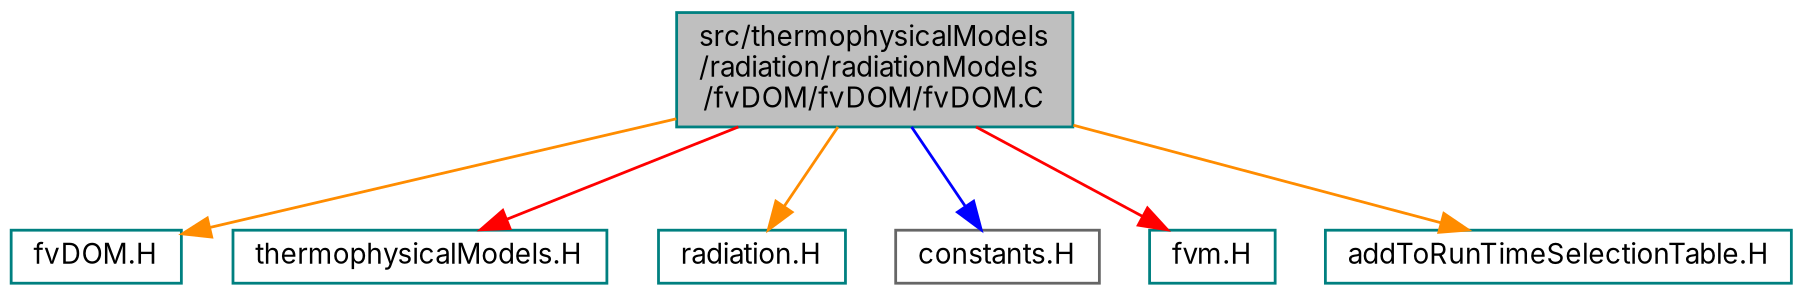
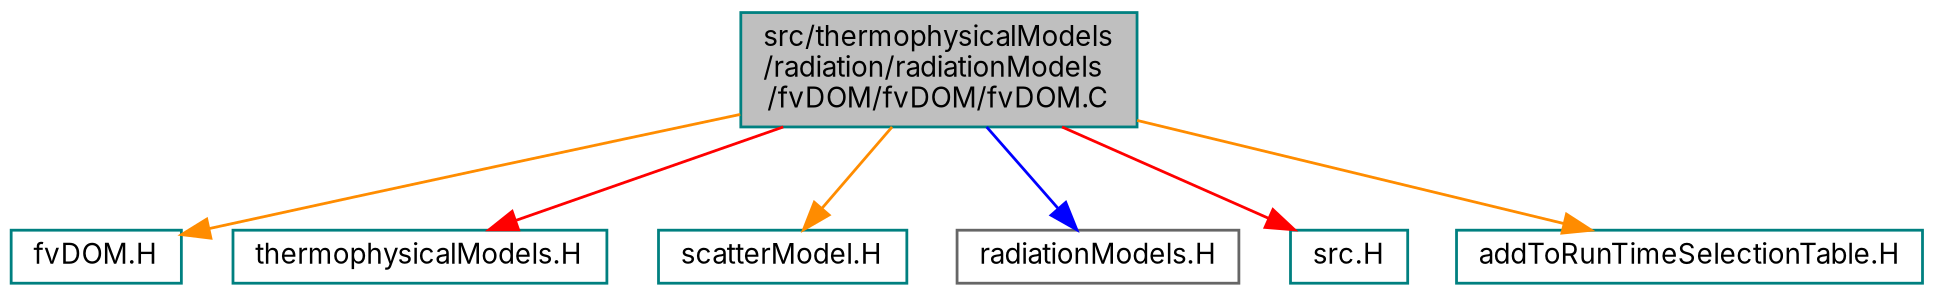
(752, 257) -> (783, 257)
(998, 257) -> (1098, 257)
(1212, 257) -> (1349, 257)
